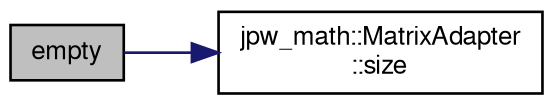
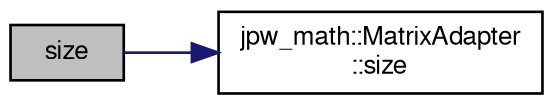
(67, 53) -> (67, 53)
